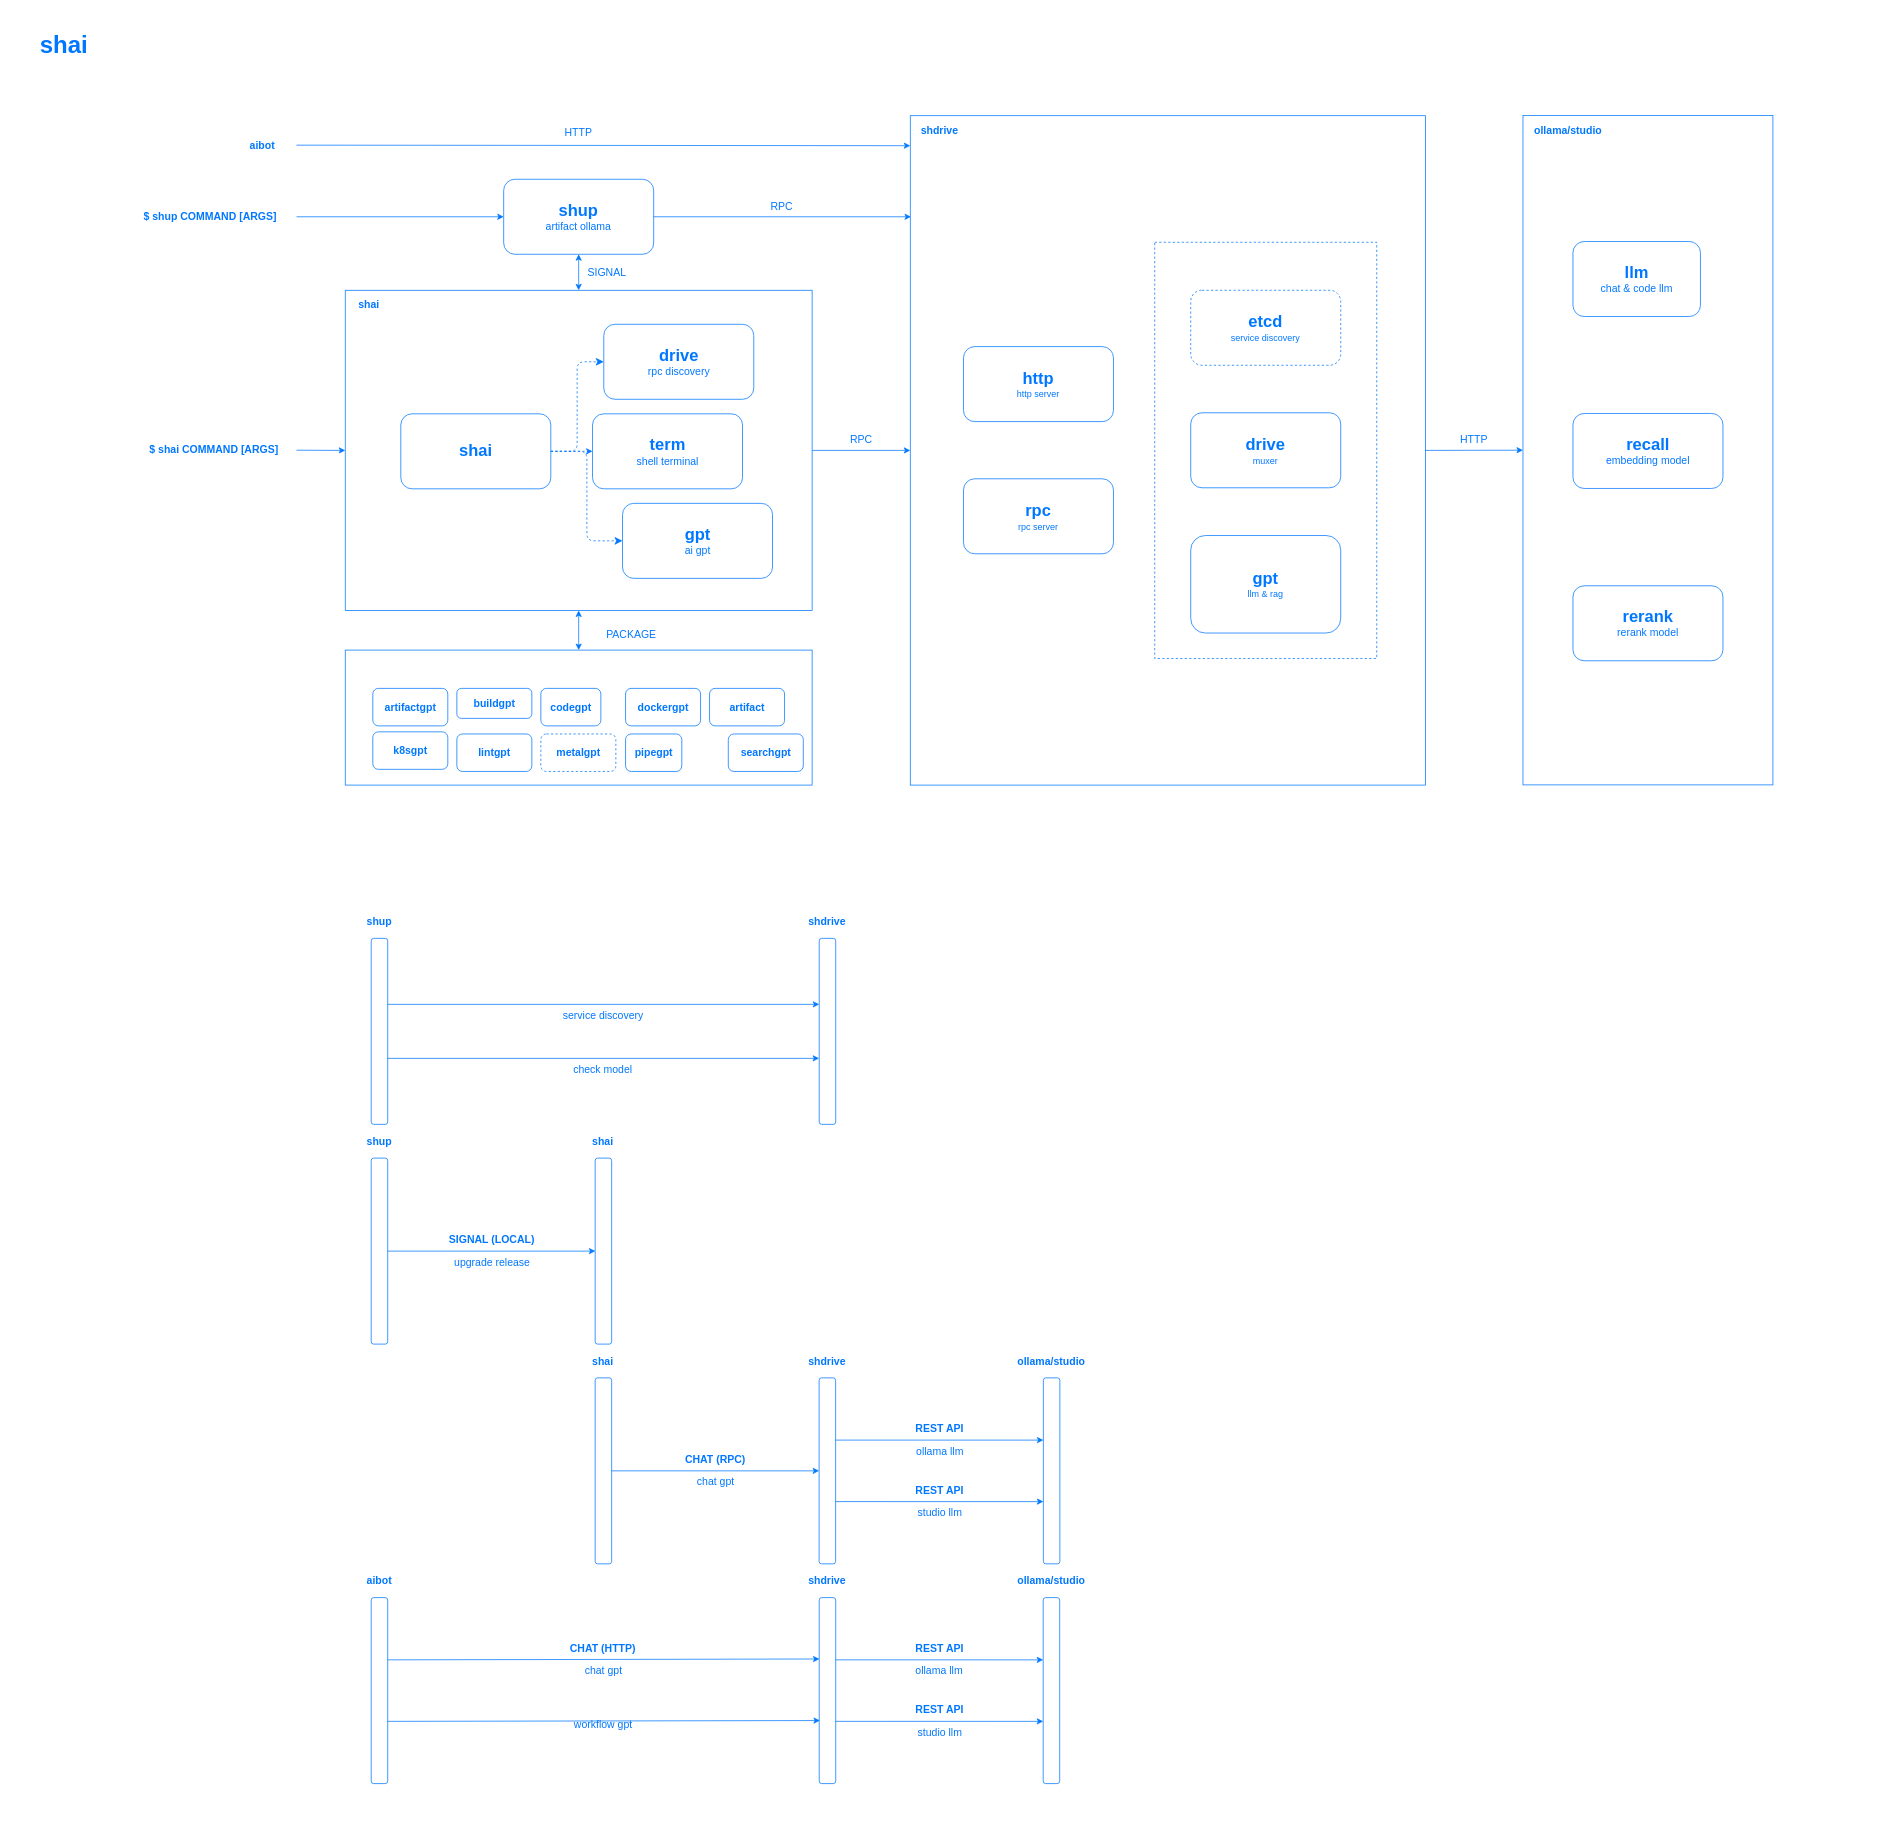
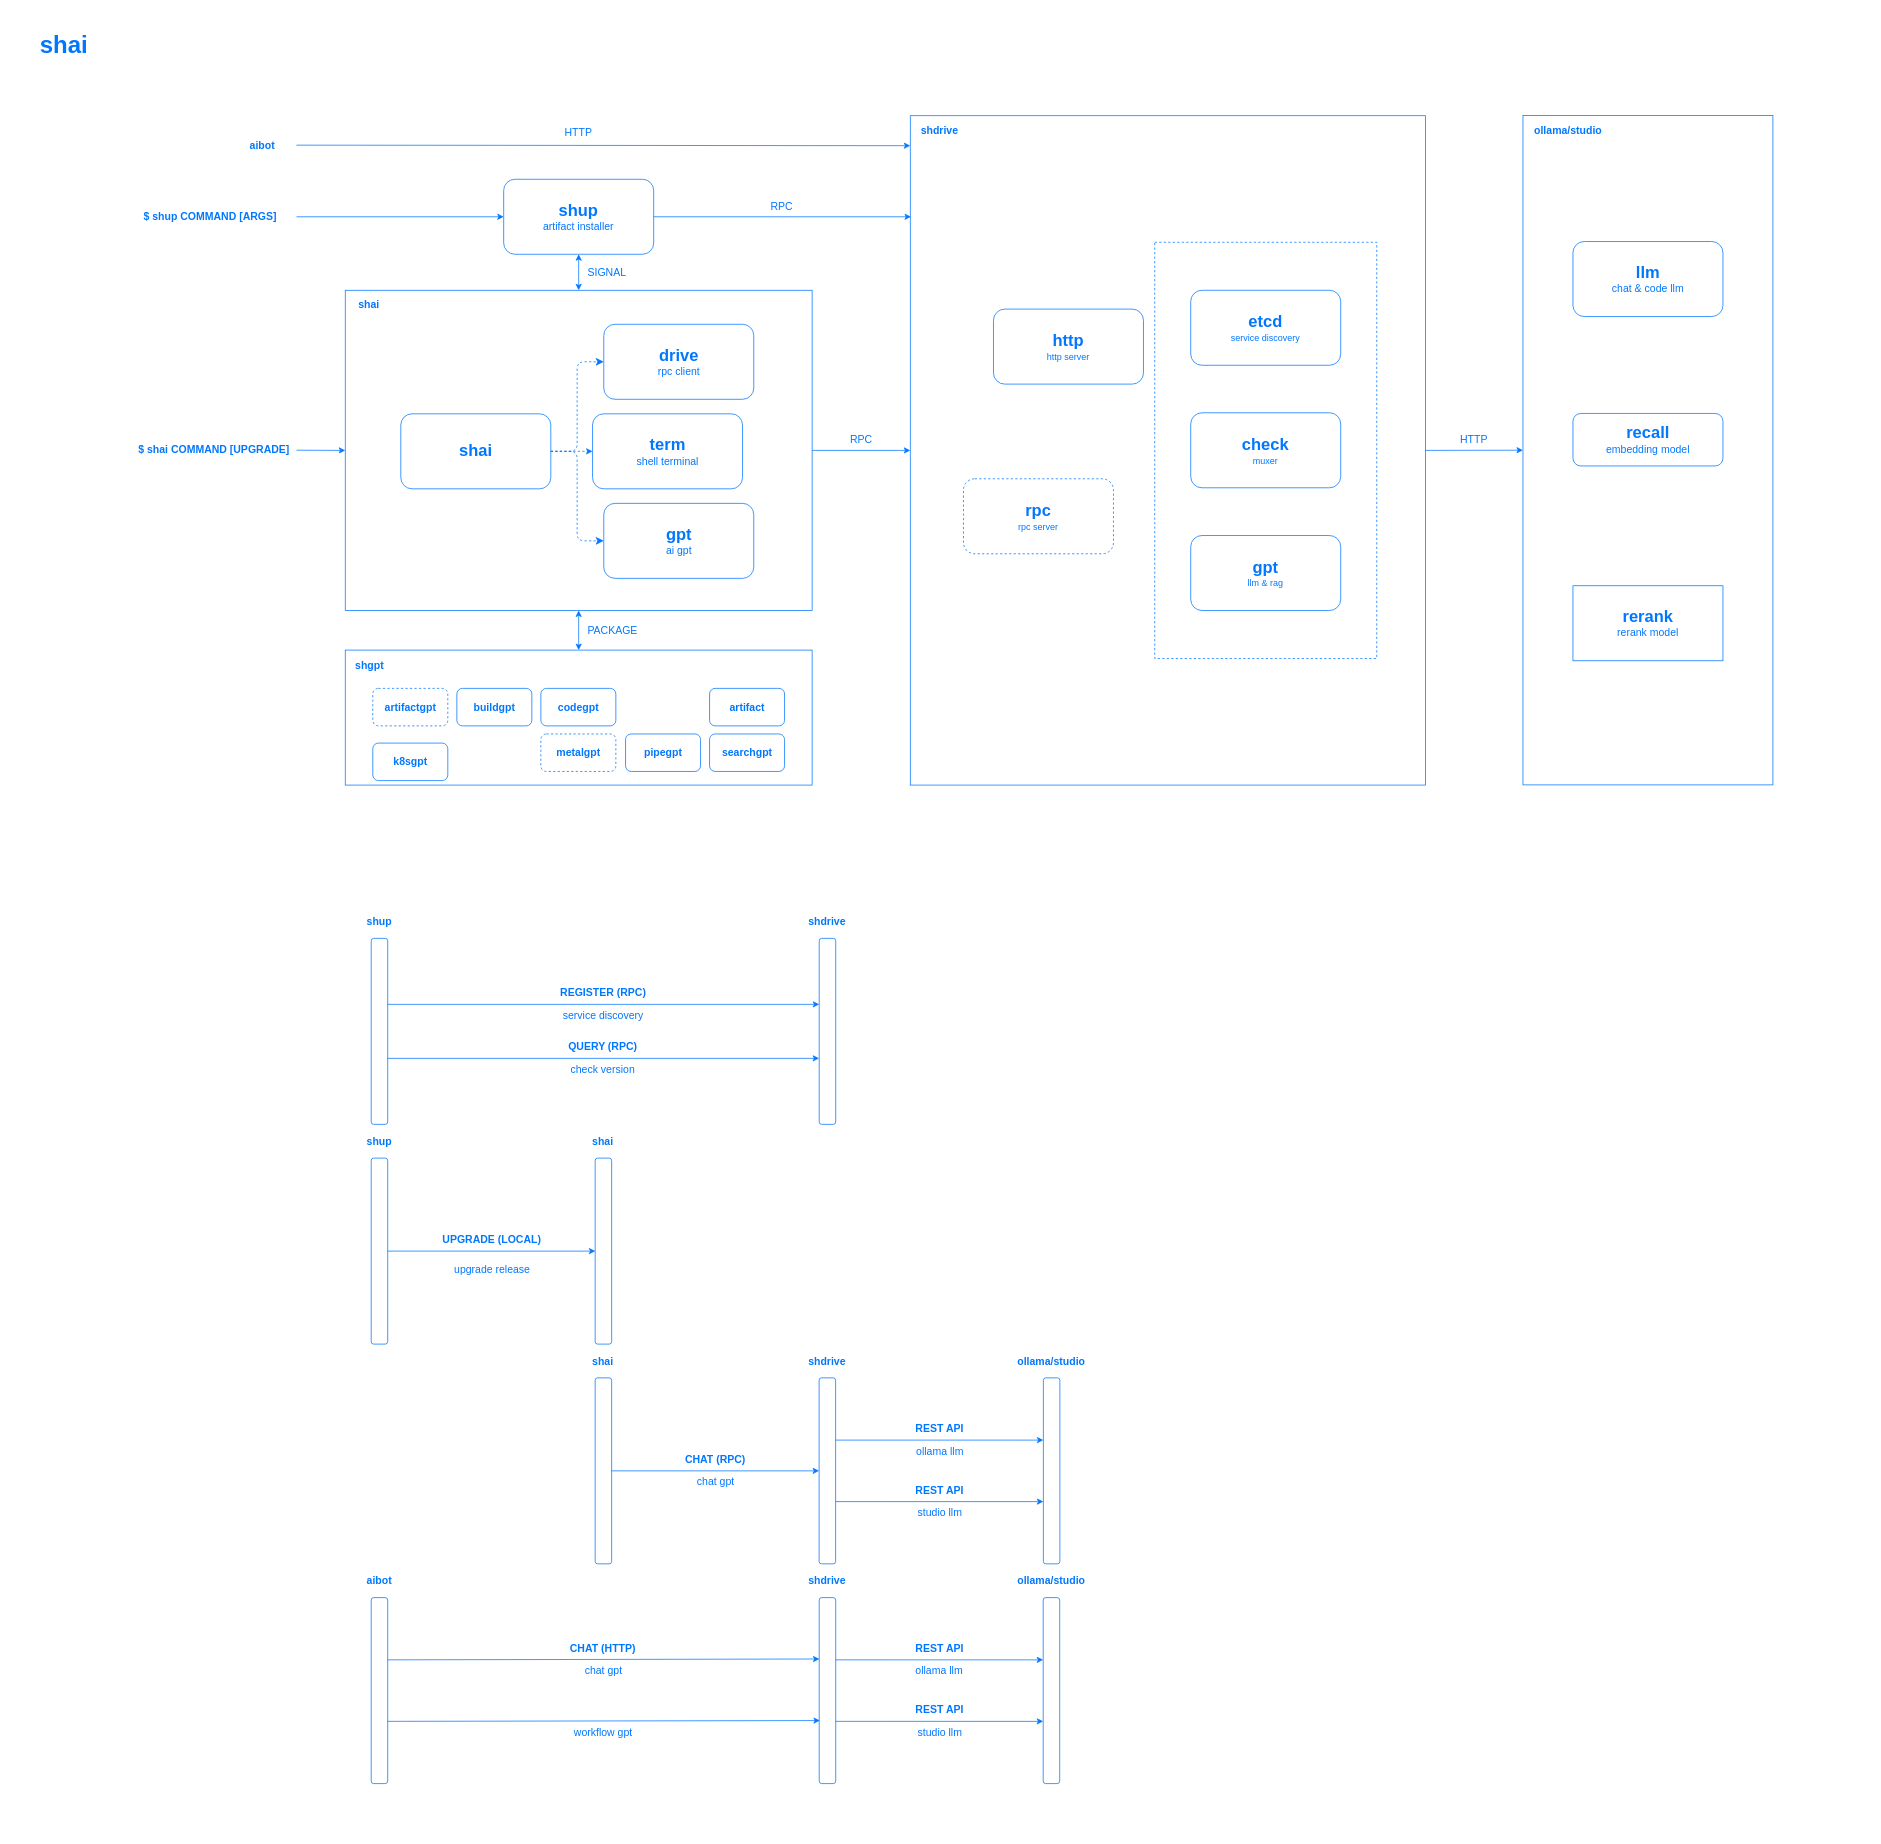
(579, 216) -> (579, 216)
(1637, 279) -> (1648, 279)
(1266, 328) -> (1266, 328)
(679, 362) -> (679, 362)
(1038, 384) -> (1068, 346)
(214, 450) -> (214, 450)
(1266, 450) -> (1266, 450)
(1648, 451) -> (1648, 439)
(1038, 516) -> (1038, 516)
(698, 541) -> (679, 541)
(1266, 584) -> (1266, 573)
(1648, 623) -> (1648, 623)
(631, 634) -> (612, 630)
none -> (370, 665)
(494, 703) -> (494, 707)
(410, 707) -> (410, 707)
(571, 707) -> (578, 707)
(663, 707) -> none
(410, 750) -> (410, 762)
(494, 752) -> none
(654, 752) -> (663, 752)
(766, 752) -> (747, 752)
none -> (603, 993)
none -> (603, 1047)
(603, 1069) -> (603, 1069)
(492, 1239) -> (492, 1239)
(492, 1262) -> (492, 1270)
(603, 1725) -> (603, 1732)
